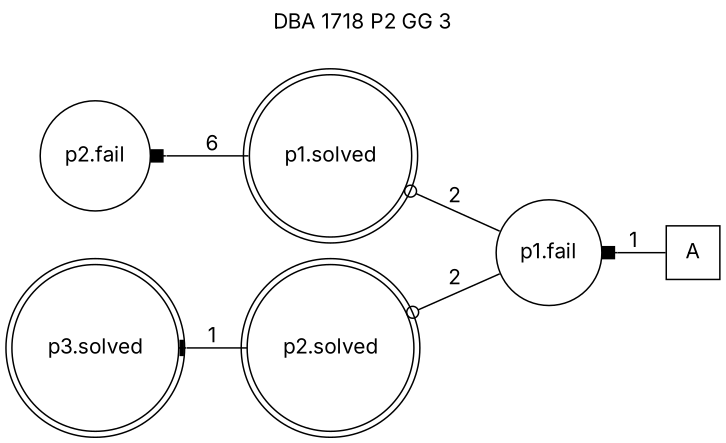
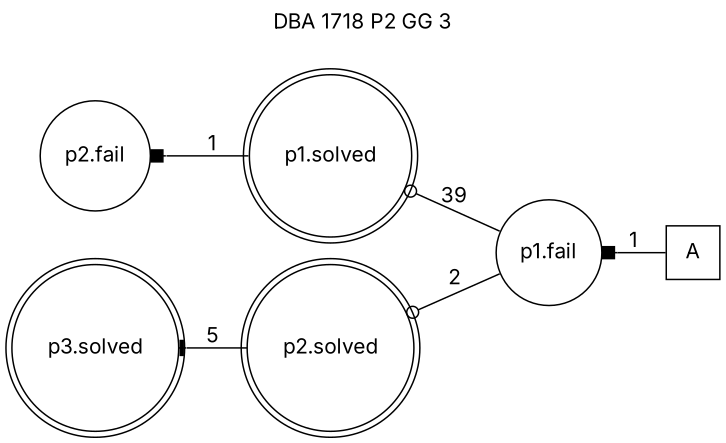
(213, 145) -> (213, 145)
(455, 197) -> (455, 197)
(213, 337) -> (213, 337)
